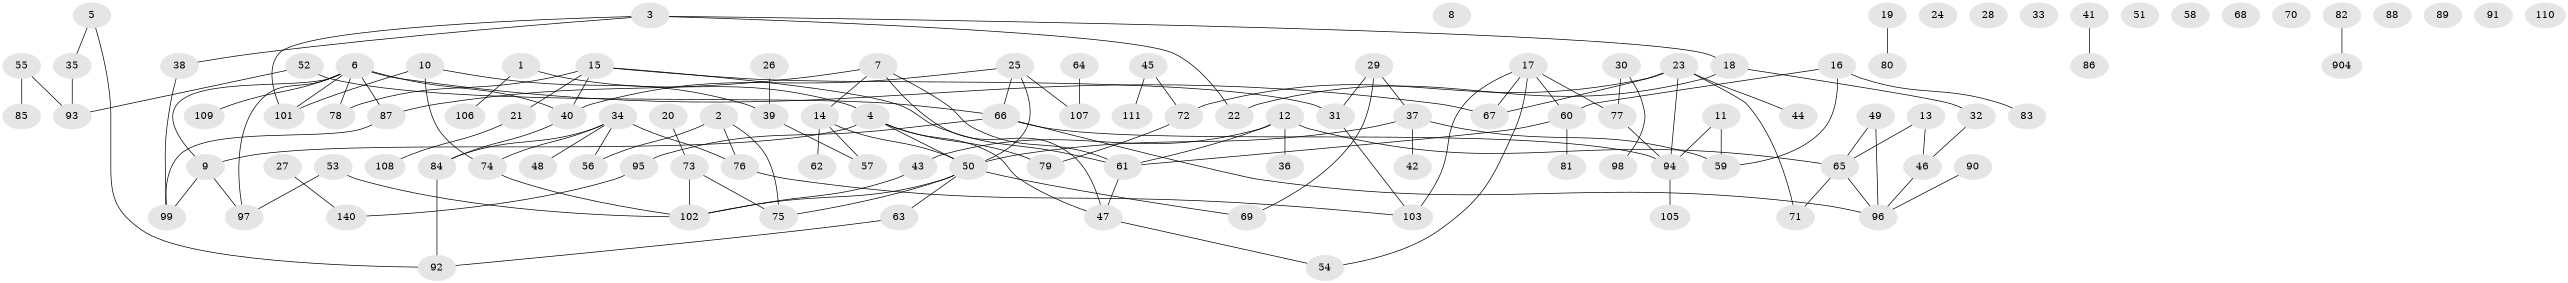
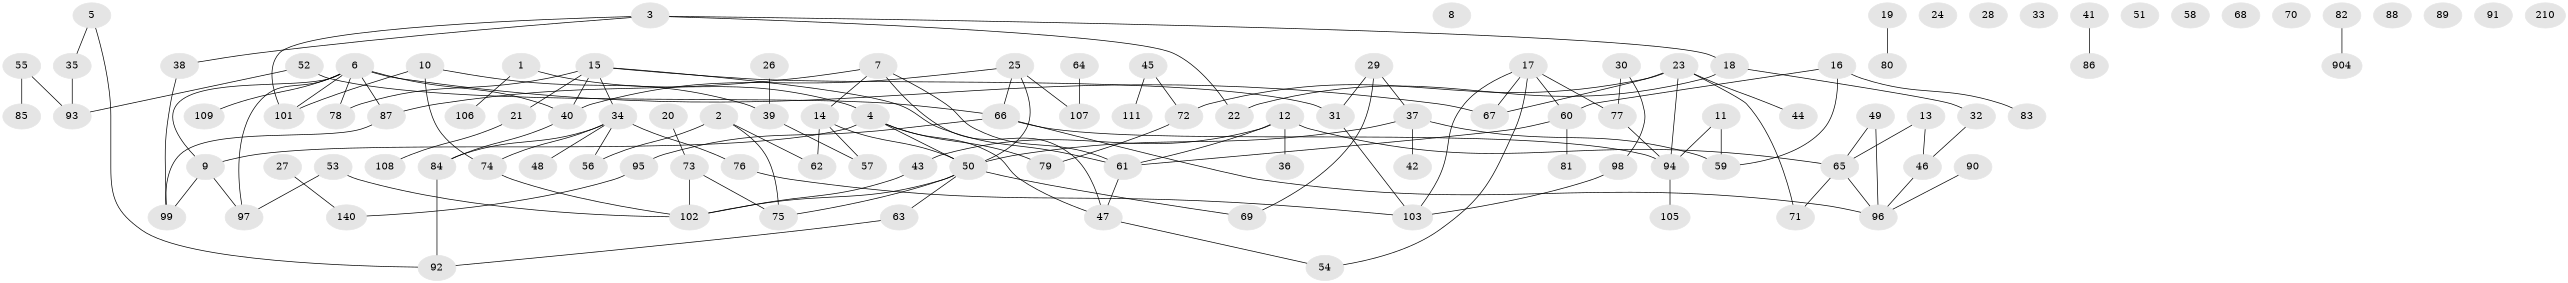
(2545, 15) -> (2545, 15)
none -> (608, 94)
(727, 136) -> (773, 144)
none -> (1519, 199)
